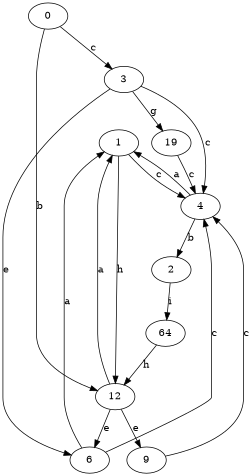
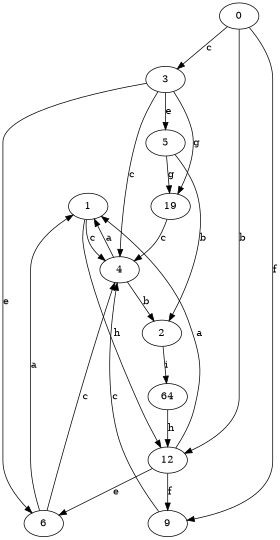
none -> (166, 143)
none -> (273, 294)
(136, 428) -> (170, 492)
